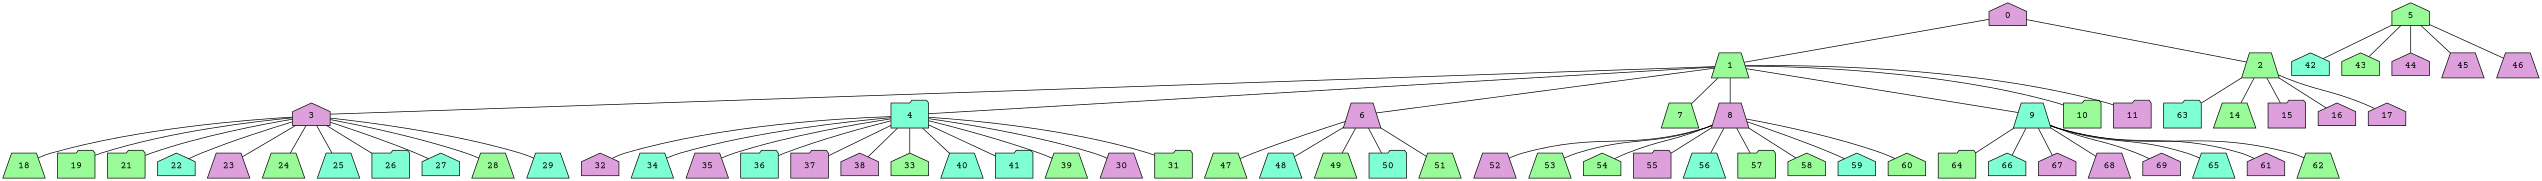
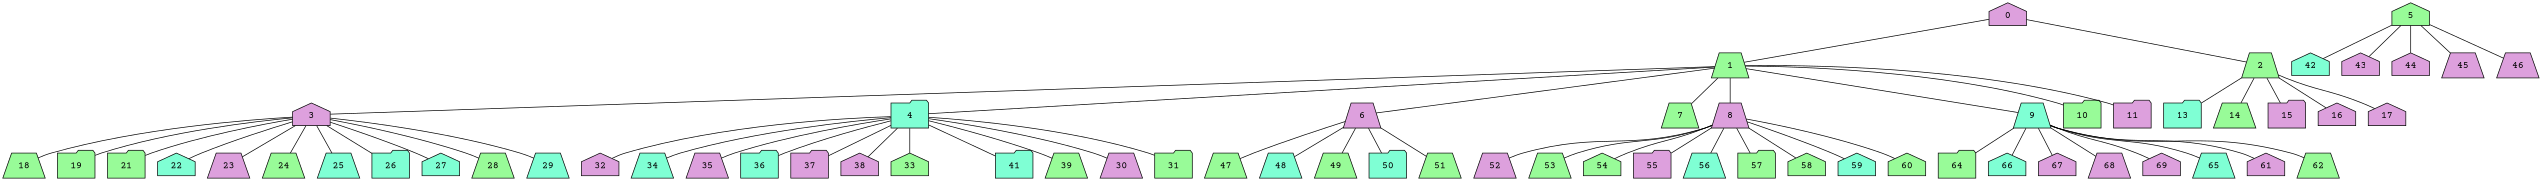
(2361, 65) -> (2361, 65)
(2182, 116) -> (2182, 116)
(962, 166) -> none
